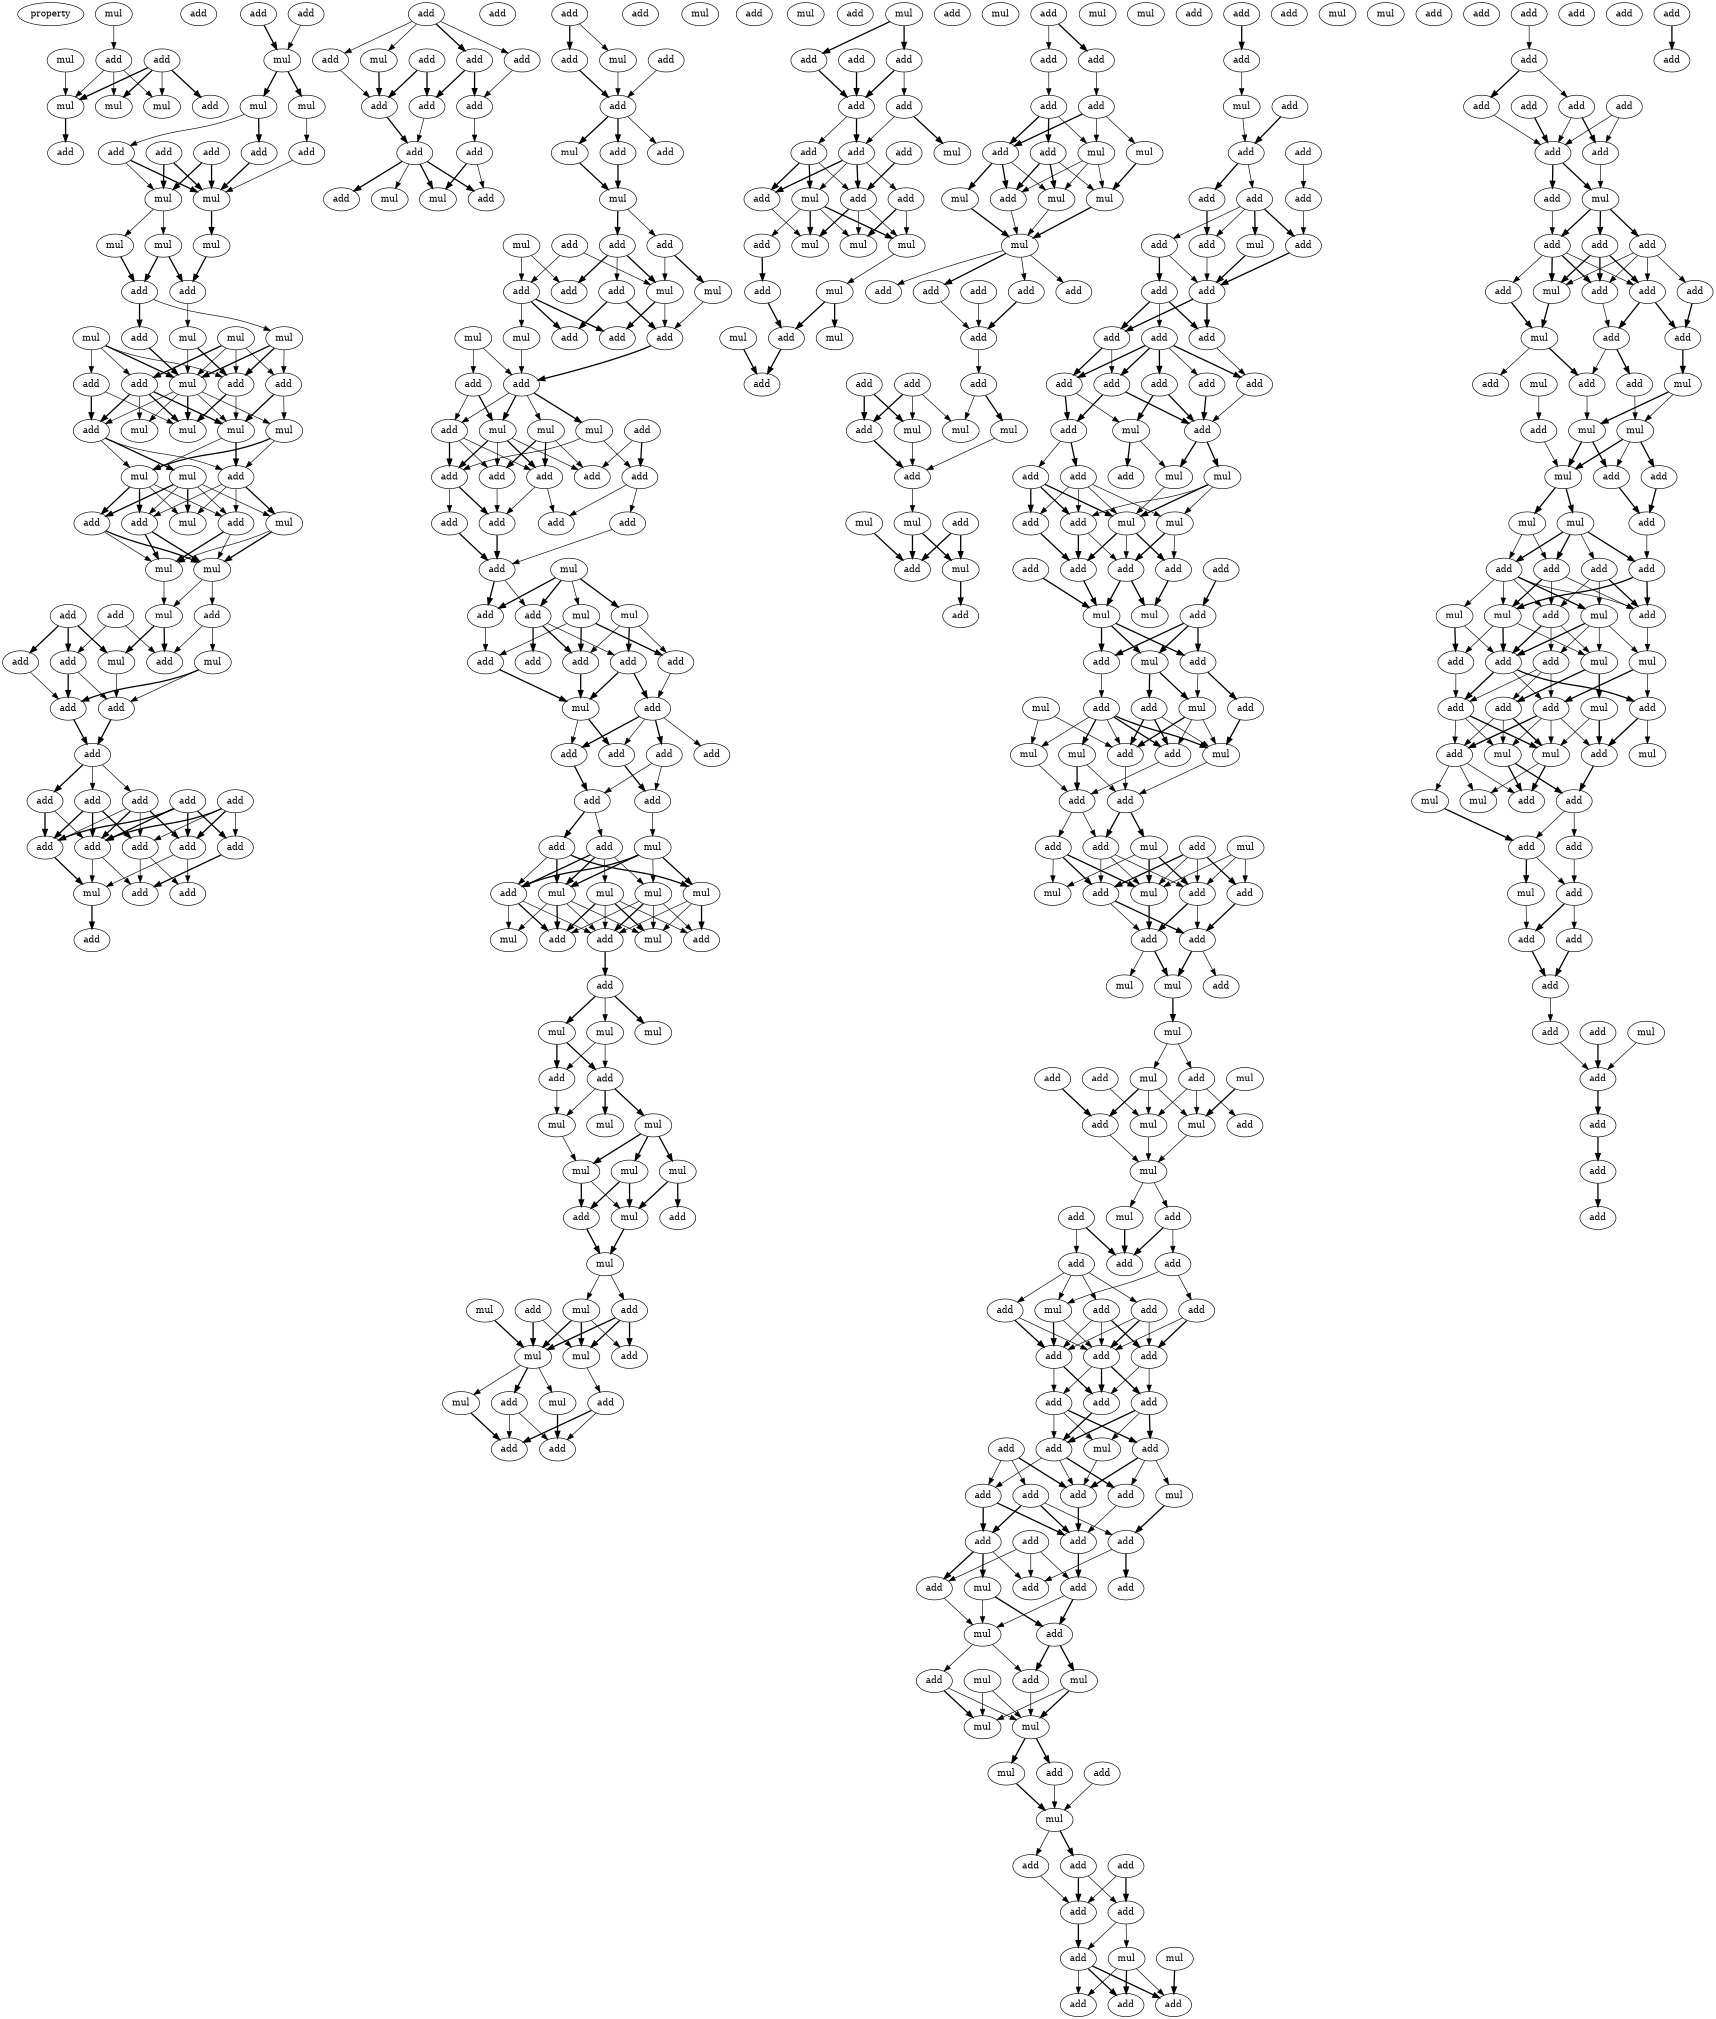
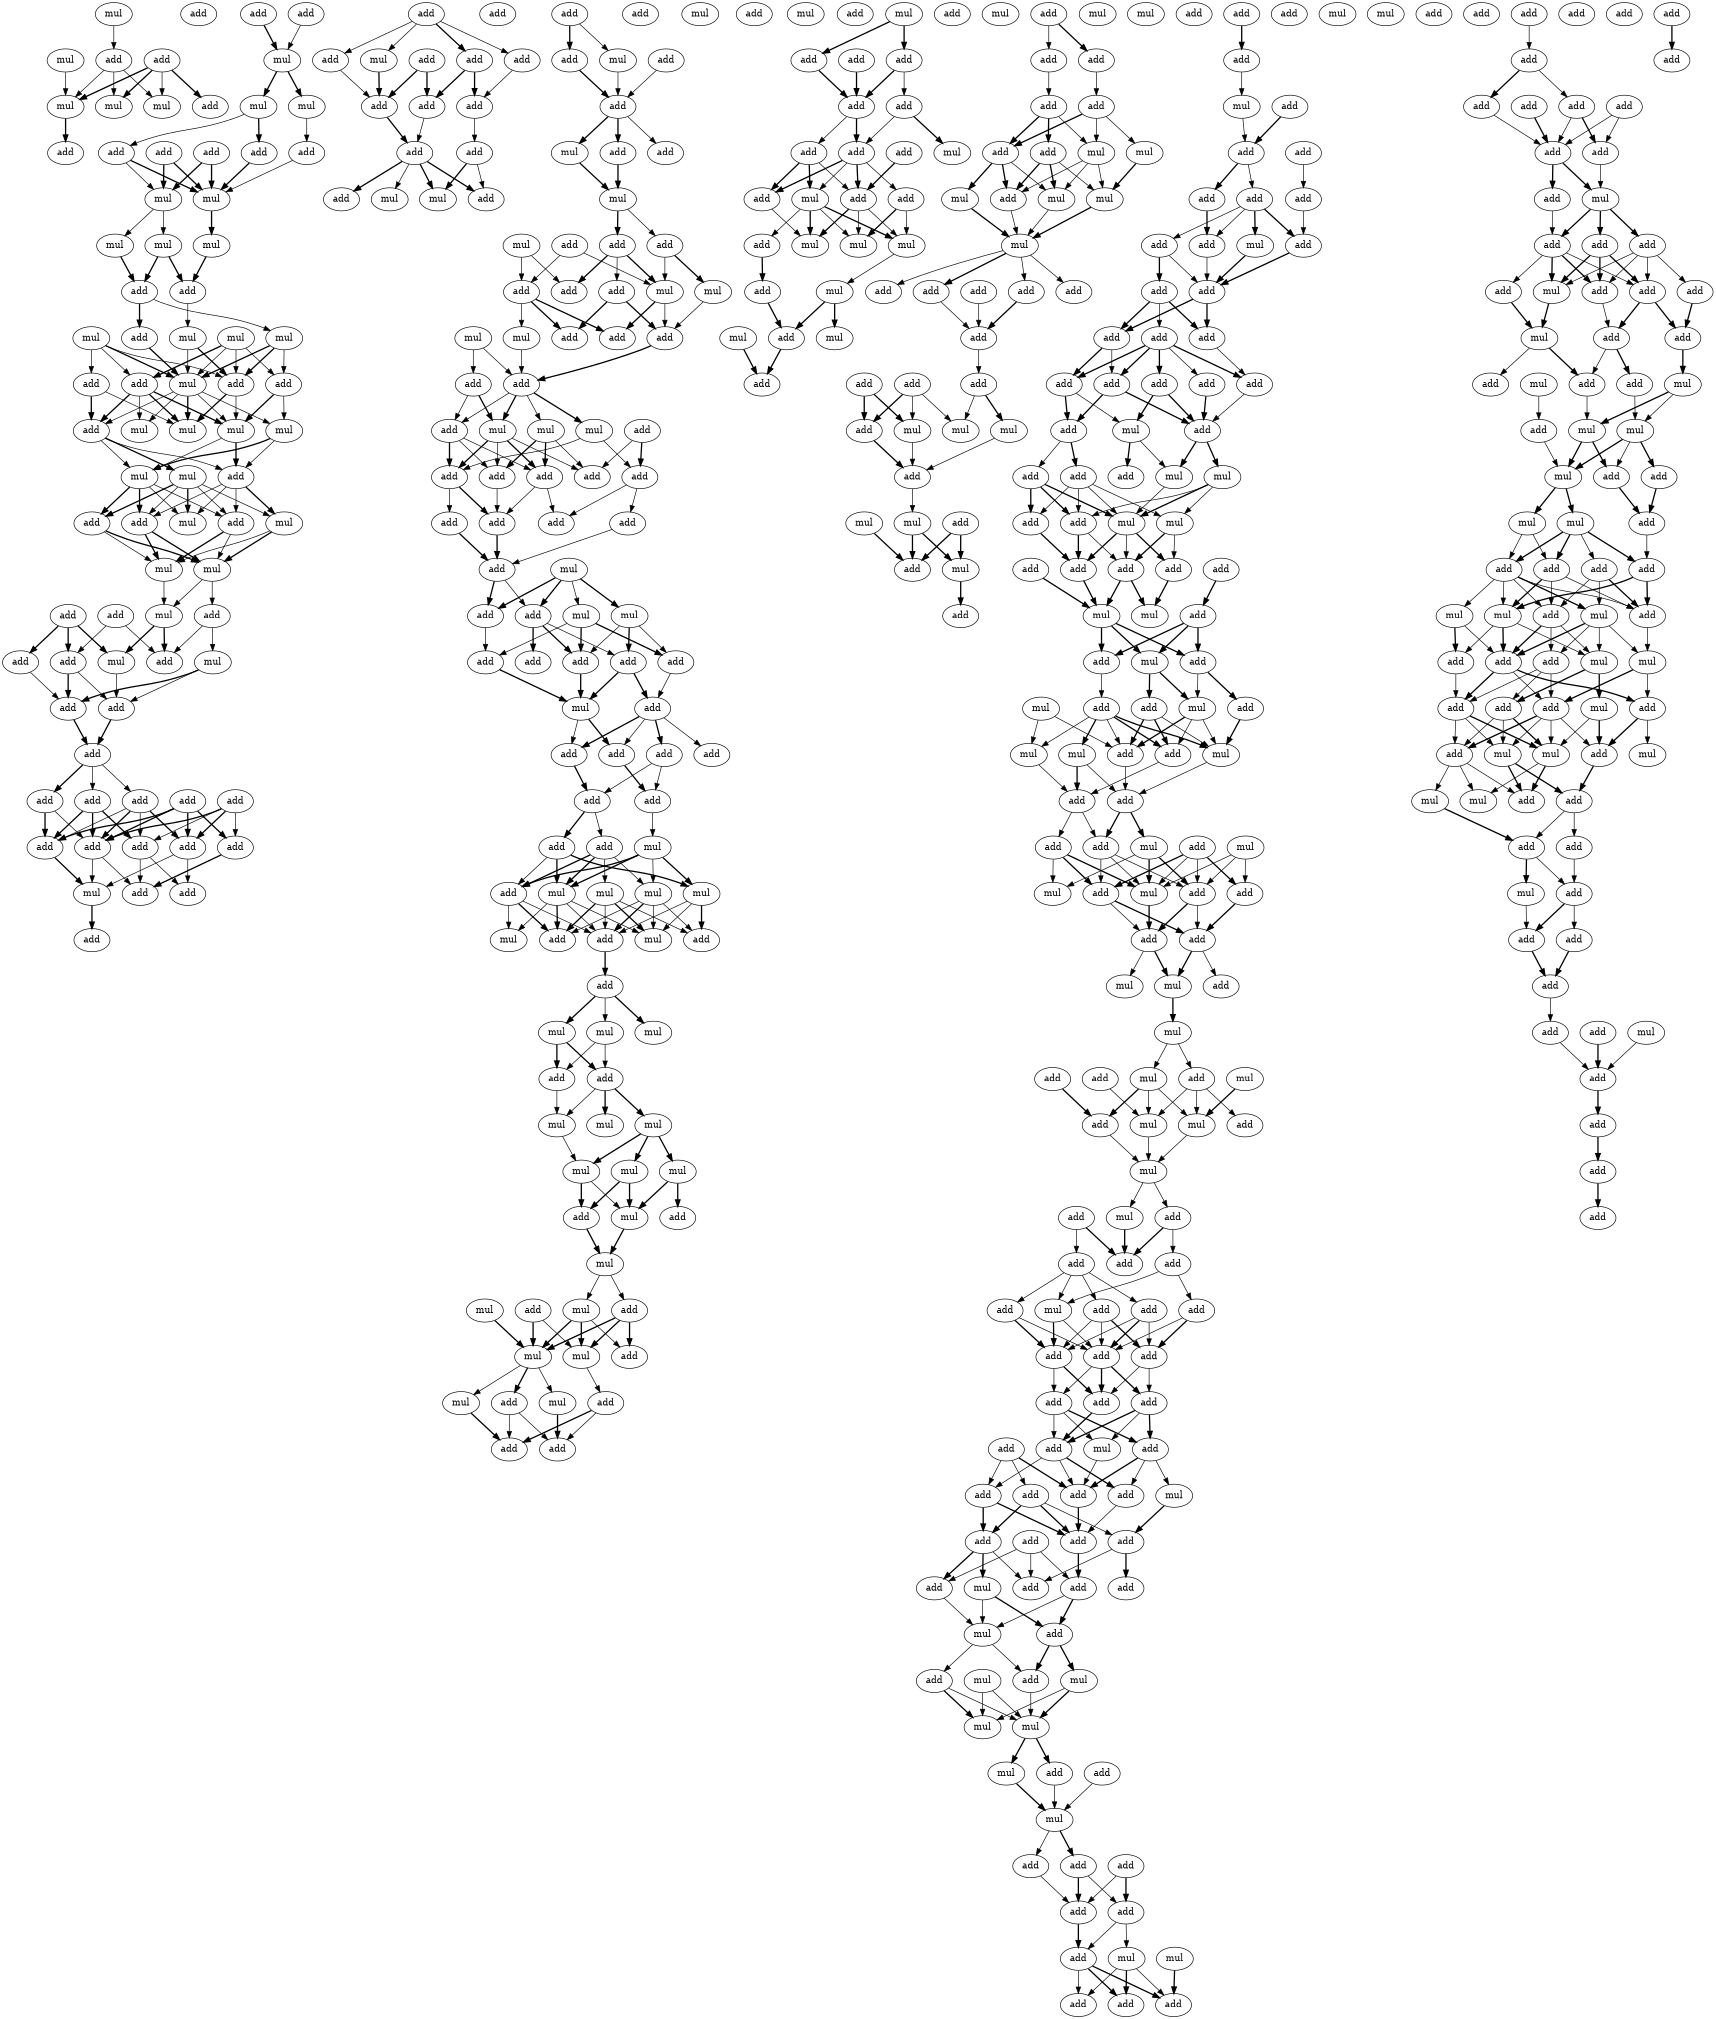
(51, 14) -> none
